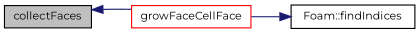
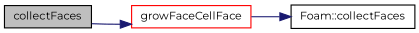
(117, 9) -> (106, 24)
(353, 17) -> (353, 17)
